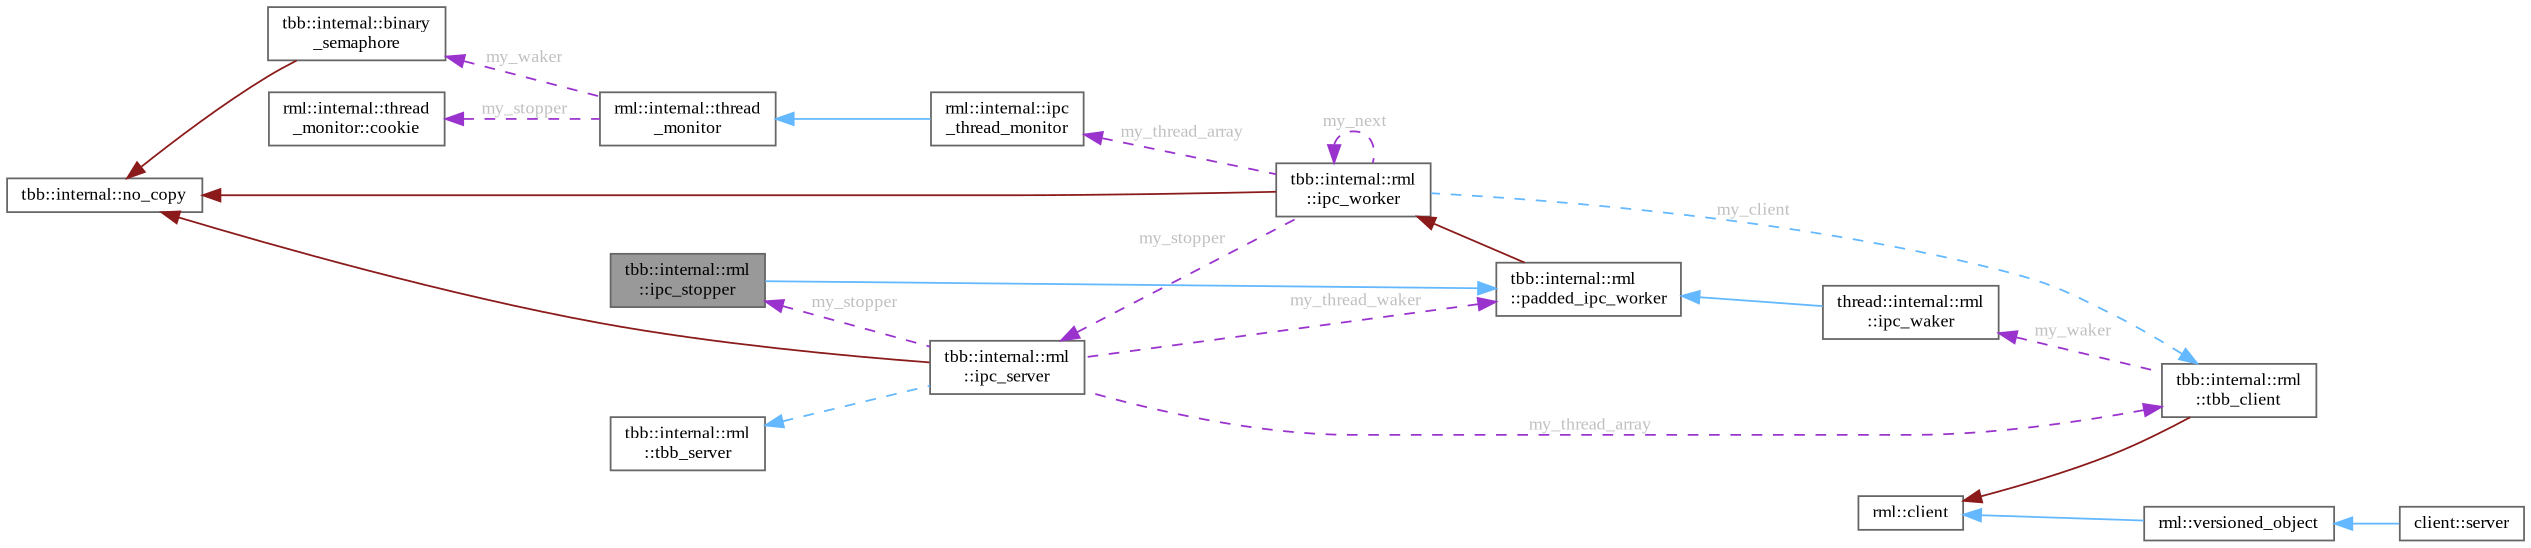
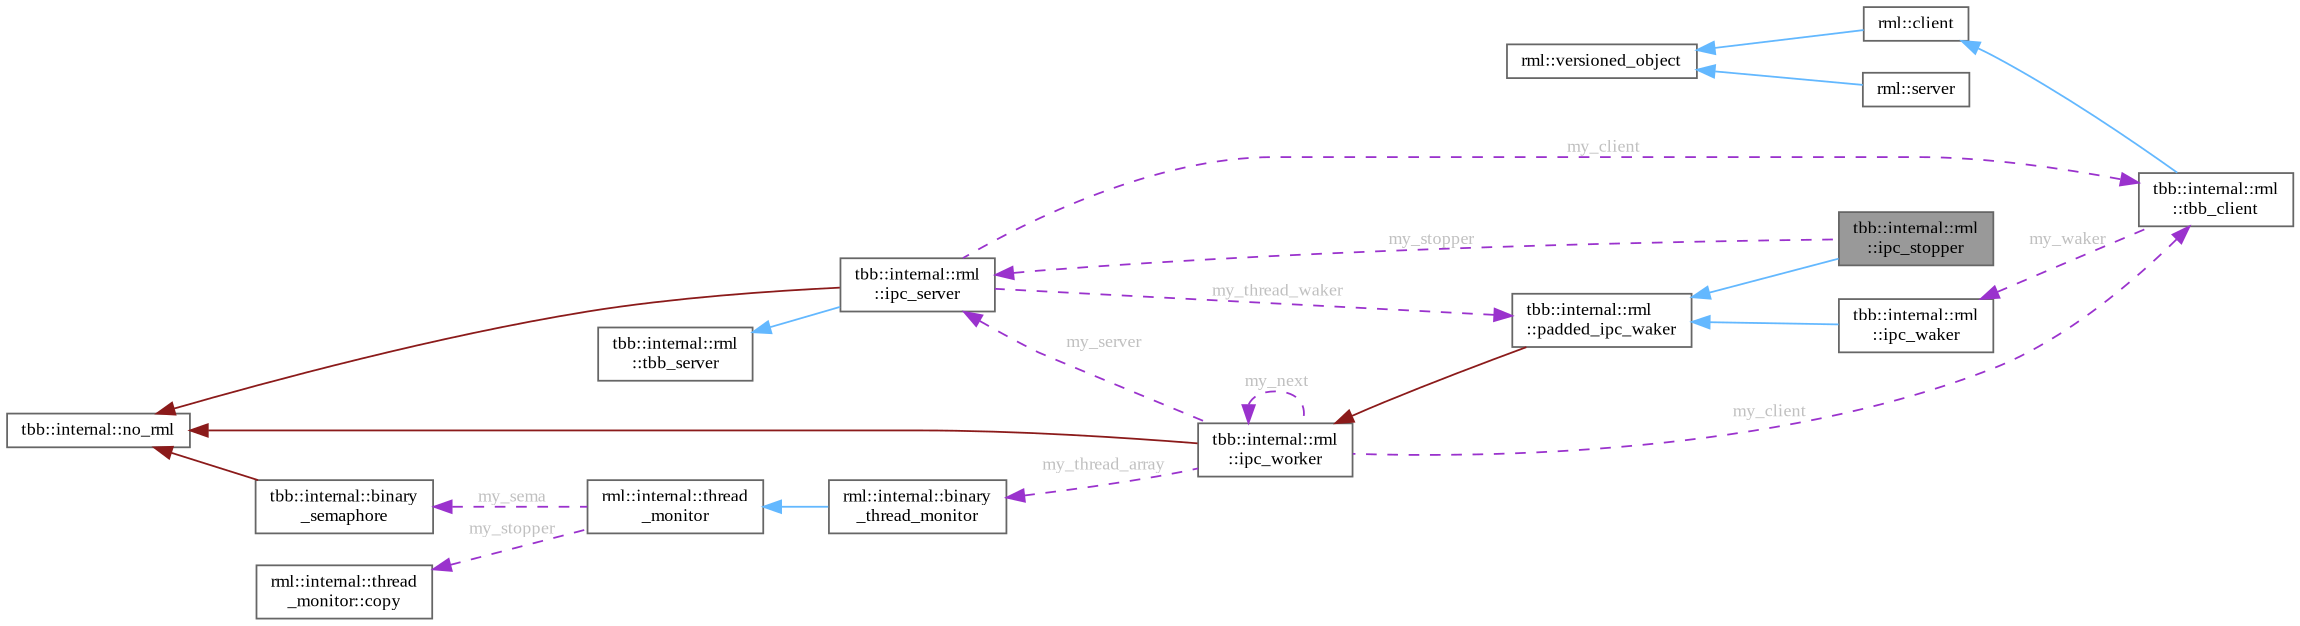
(523, 58) -> (510, 497)
(357, 119) -> (344, 592)
(1007, 119) -> (918, 507)
(105, 195) -> (99, 430)
(1817, 233) -> (1789, 424)
(1180, 239) -> (1102, 343)
(1589, 289) -> (1602, 320)
(1911, 312) -> (1916, 326)
(856, 326) -> (1426, 250)
(856, 403) -> (805, 317)
(1589, 425) -> (1602, 147)
(2088, 463) -> (2080, 107)
(2063, 518) -> (1789, 39)
(2462, 524) -> (1916, 90)
